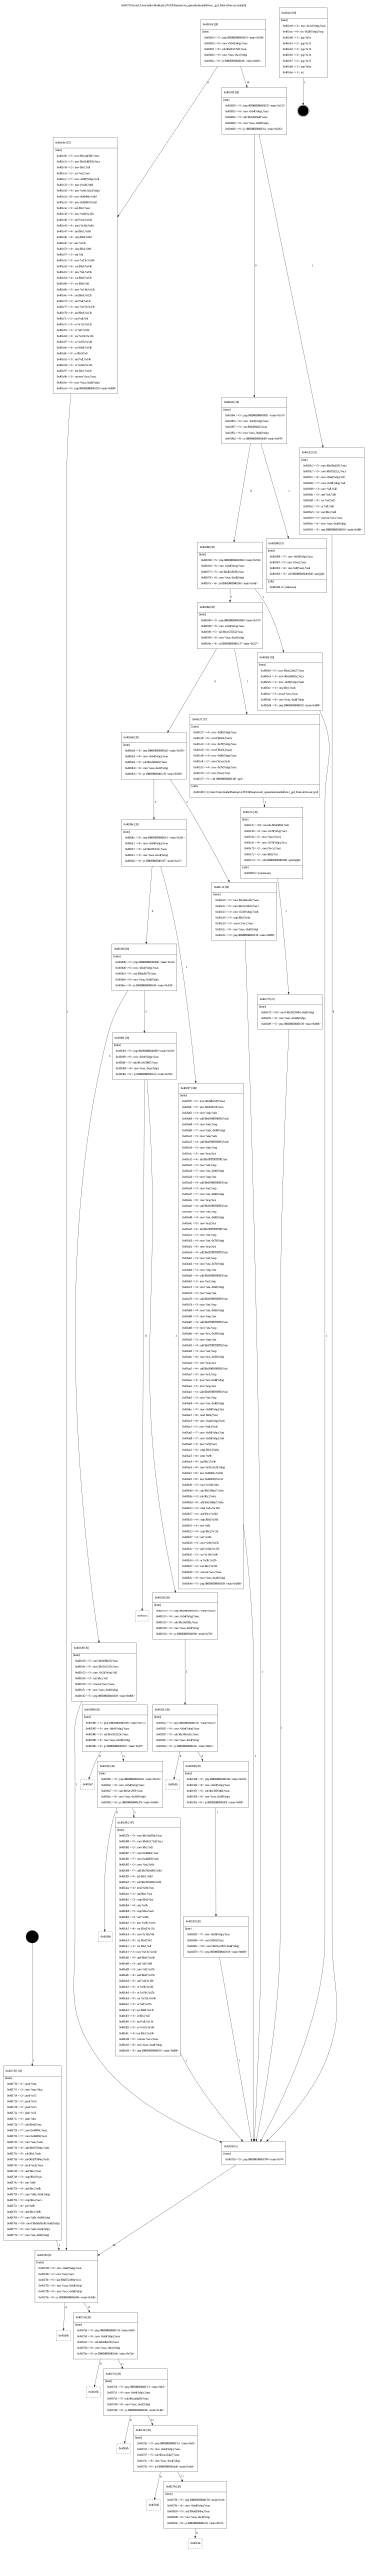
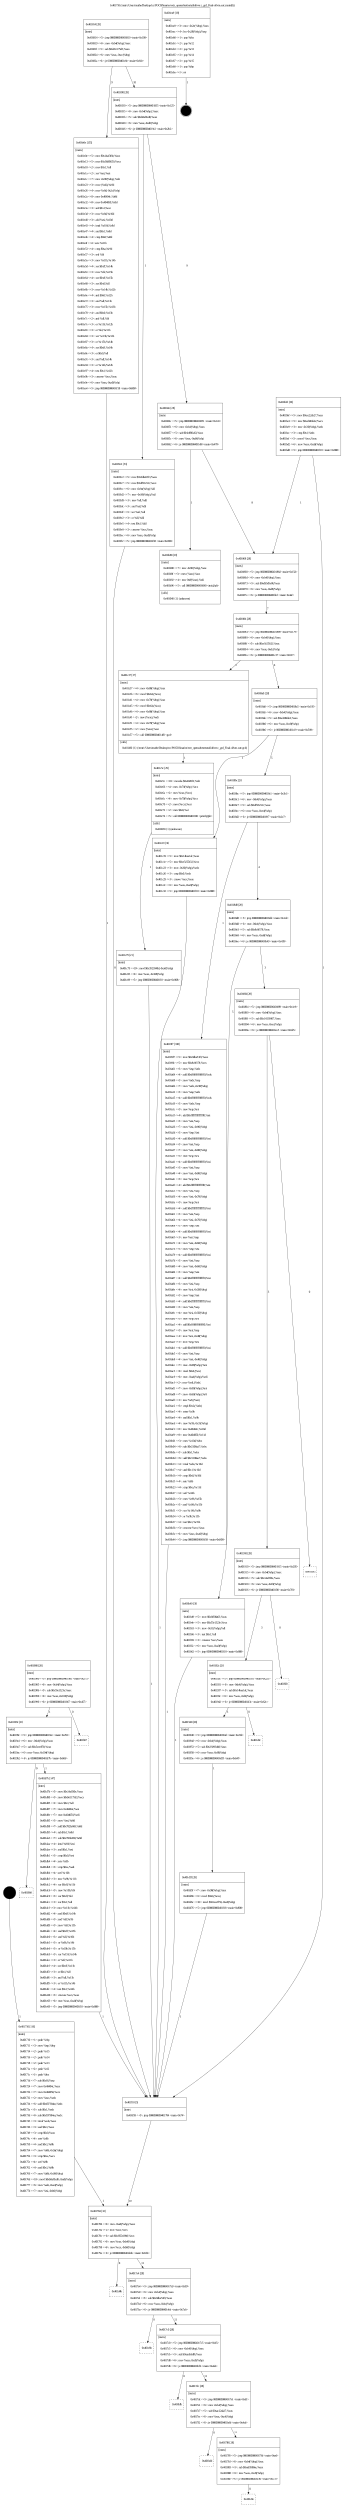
(272, 618) -> (287, 504)
(66, 1321) -> (106, 1249)
none -> (282, 1684)
